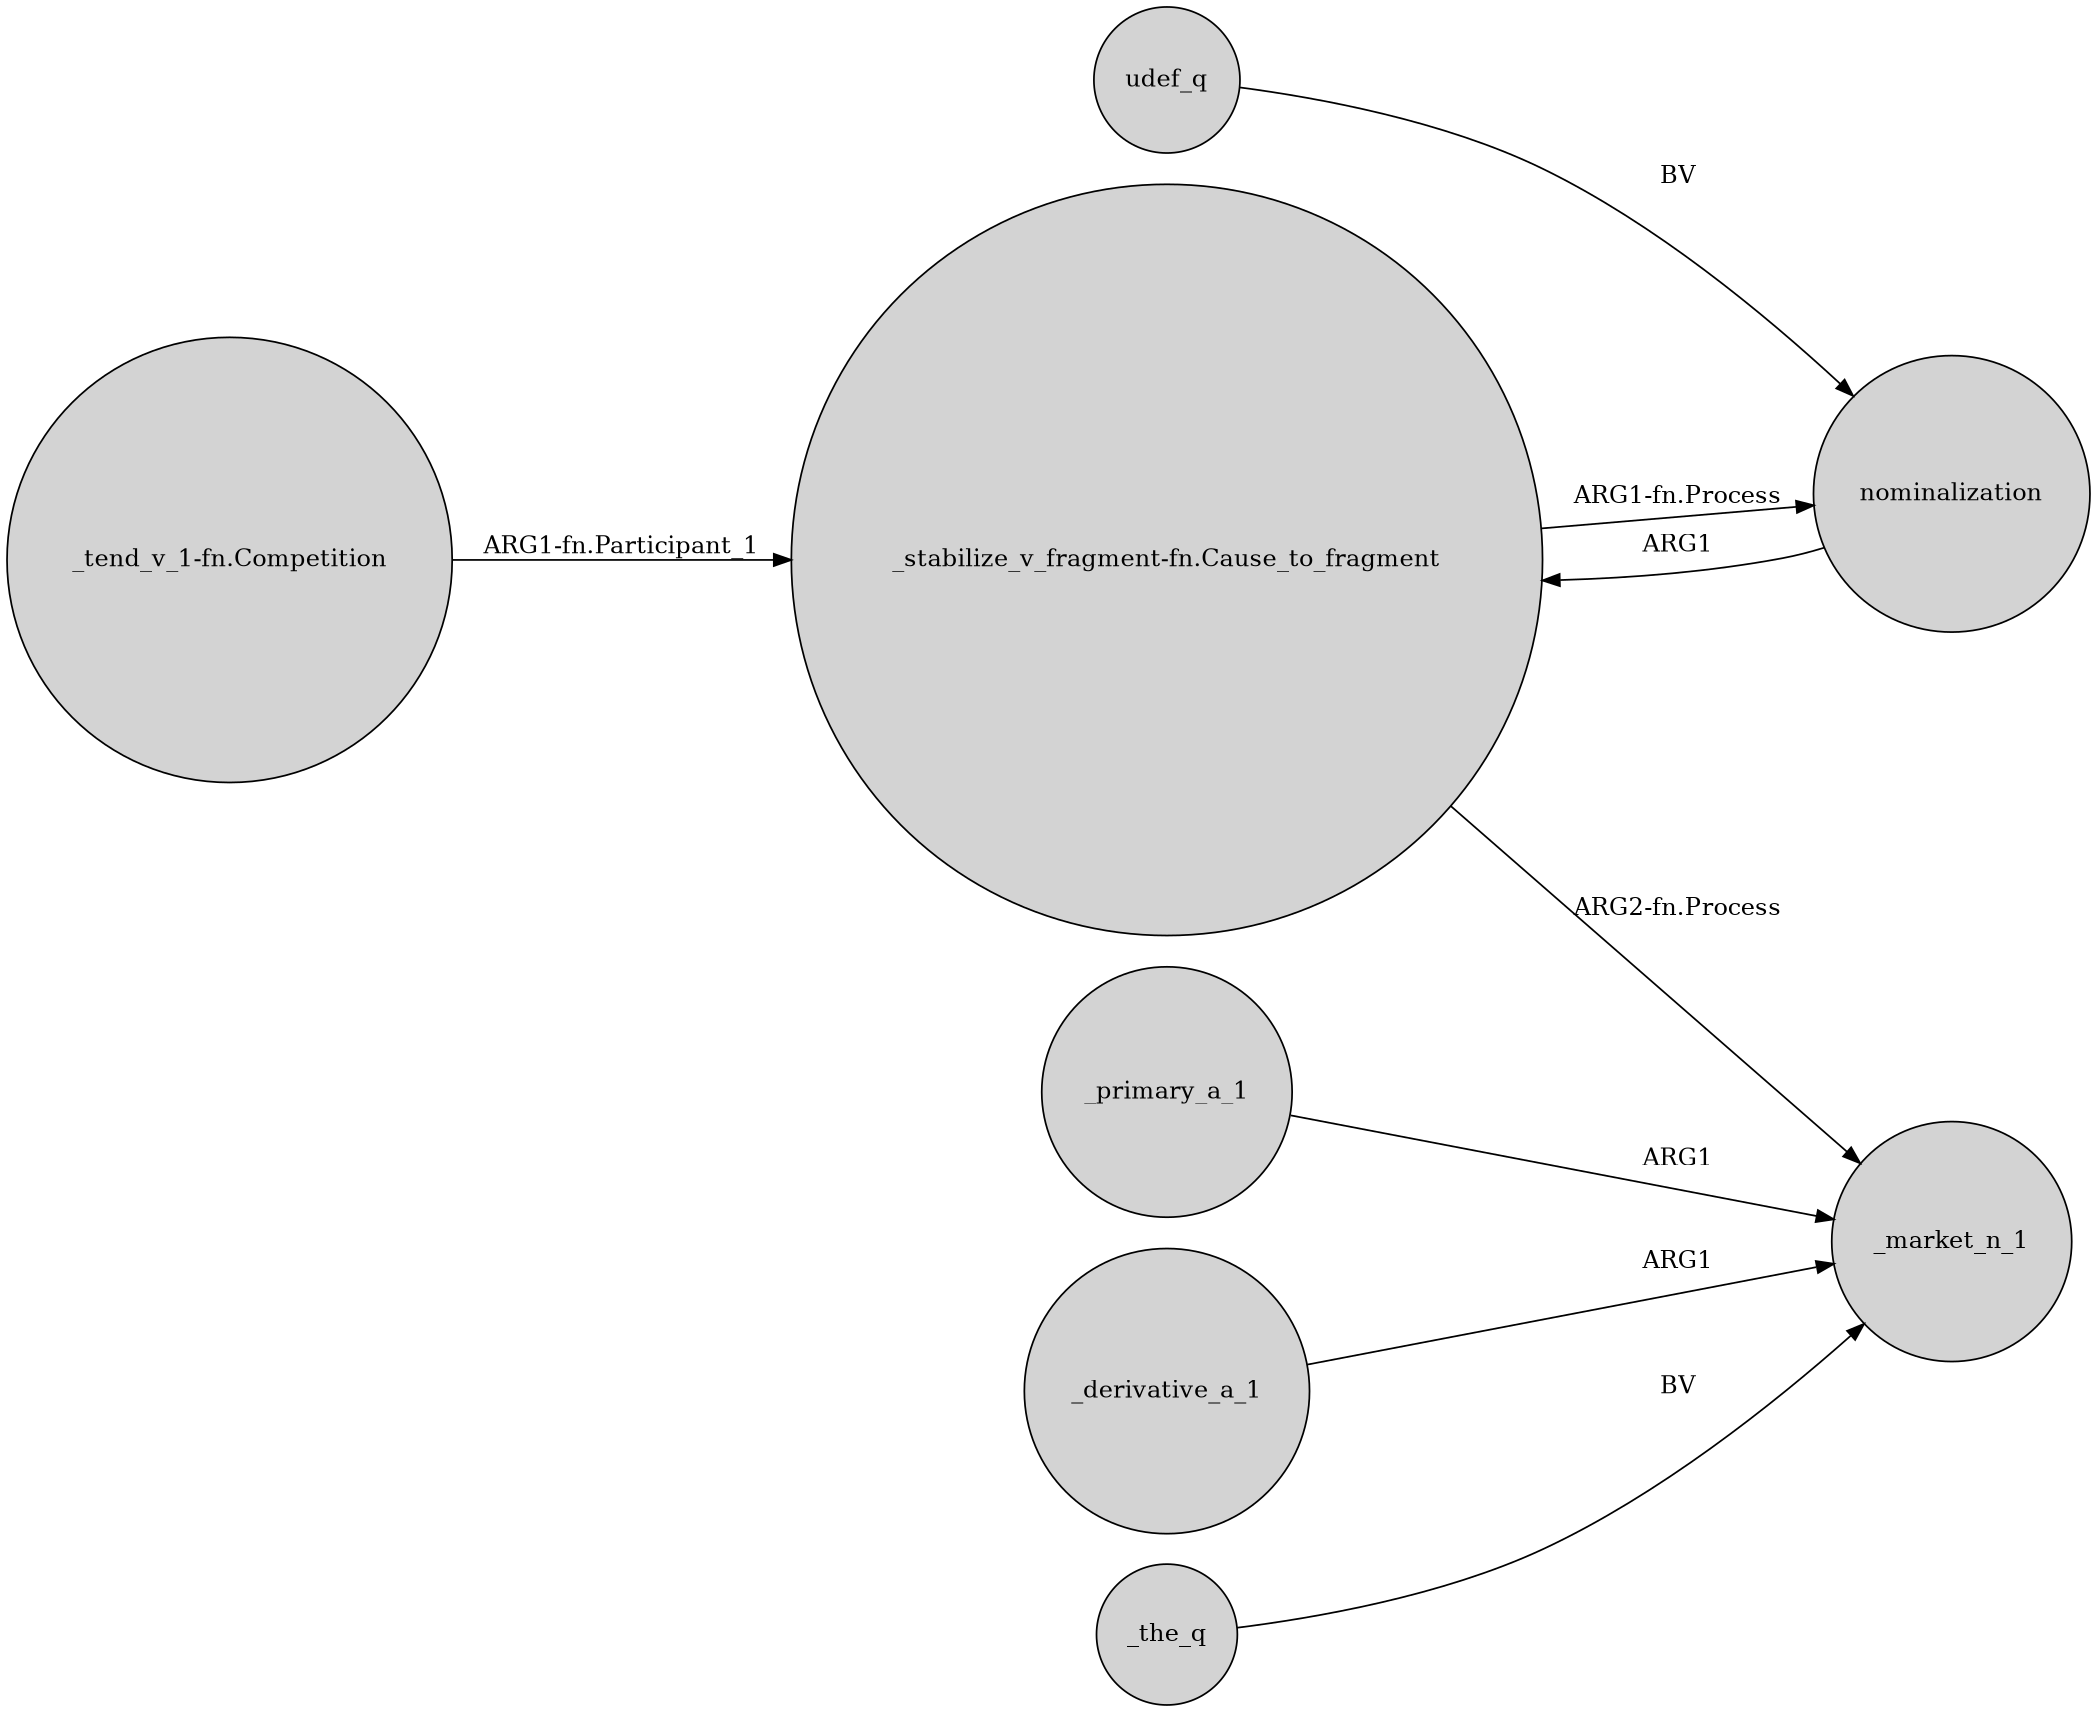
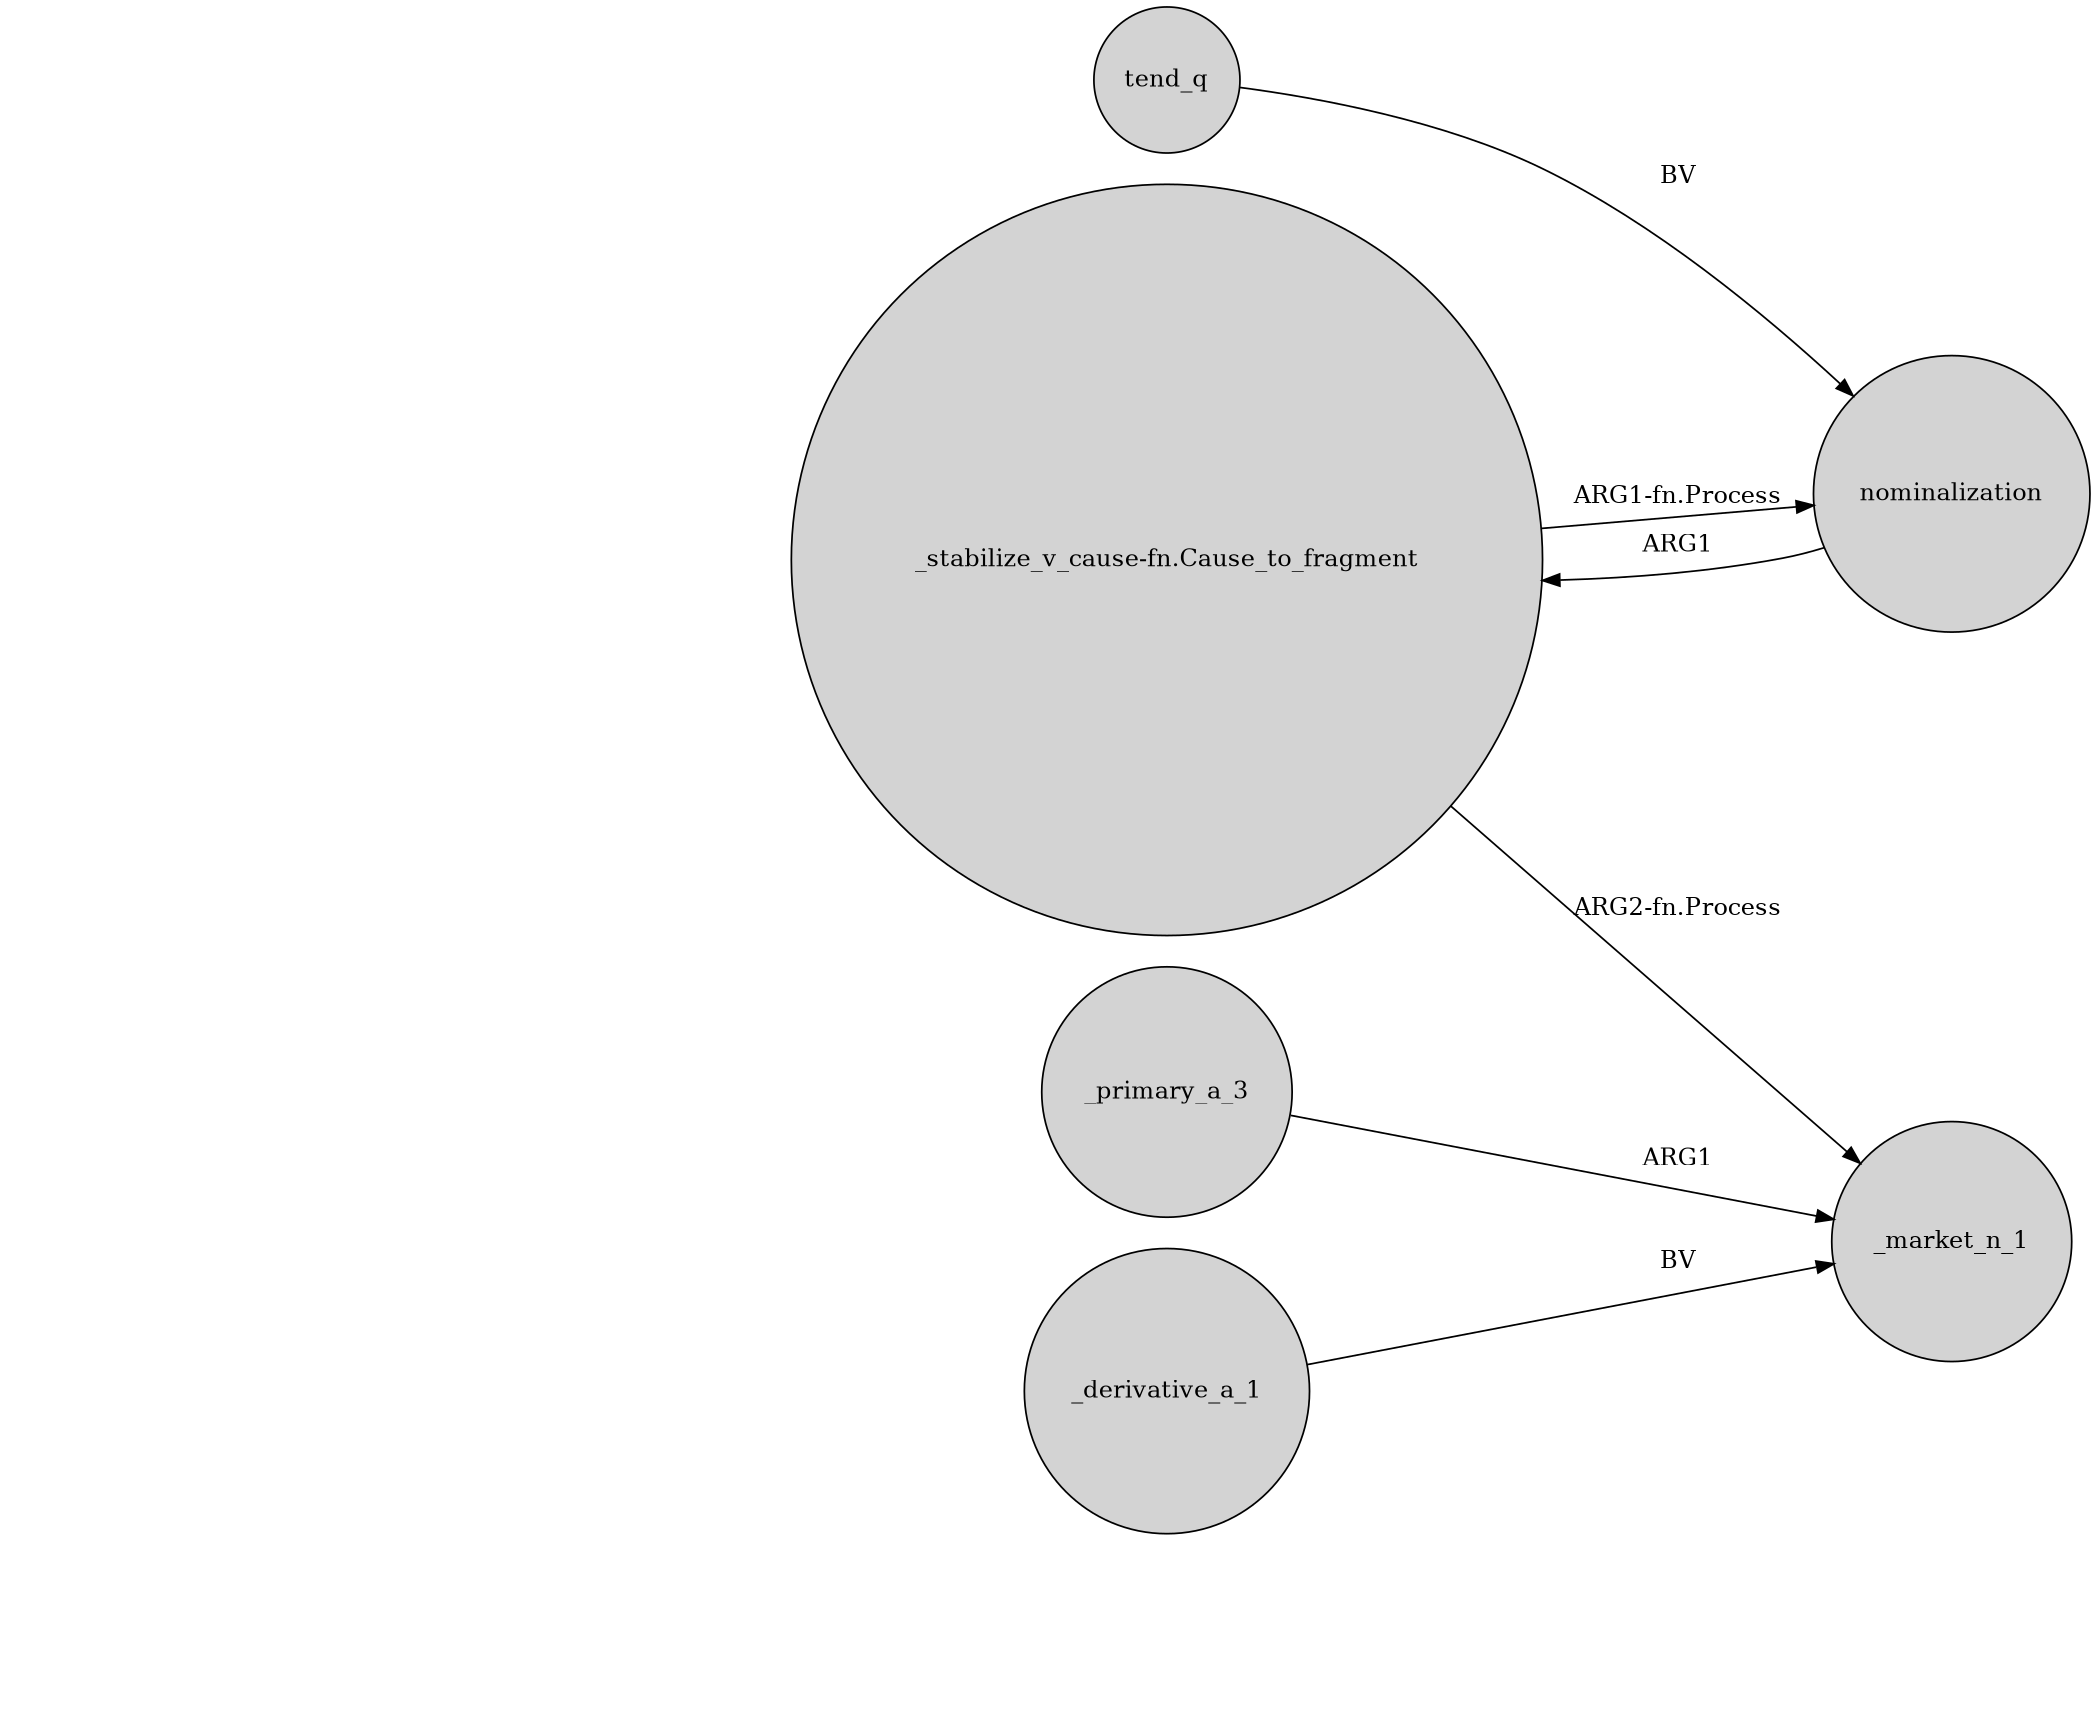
(1167, 80) -> (1167, 80)
(230, 560) -> none
(1167, 560) -> (1167, 560)
(1167, 1092) -> (1167, 1092)
(1678, 1262) -> (1678, 1262)
(1167, 1635) -> none
